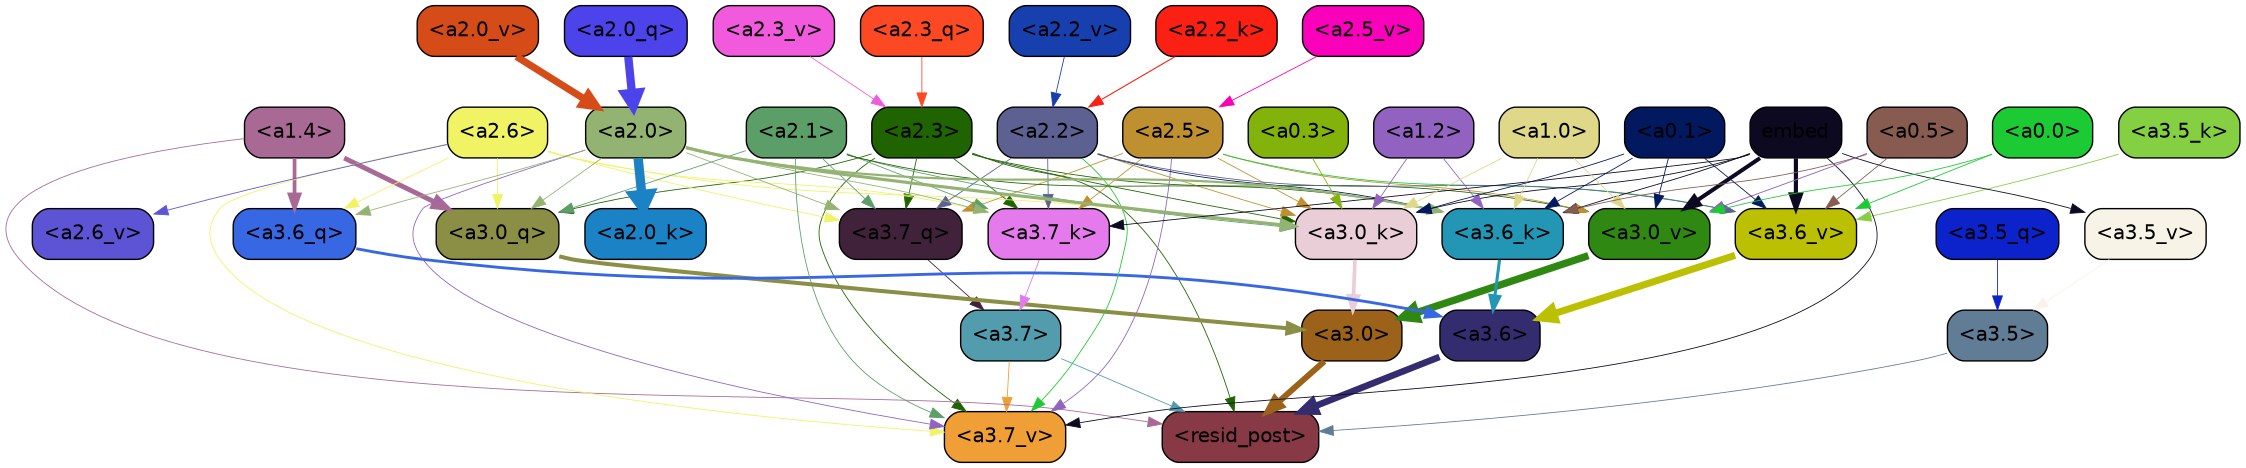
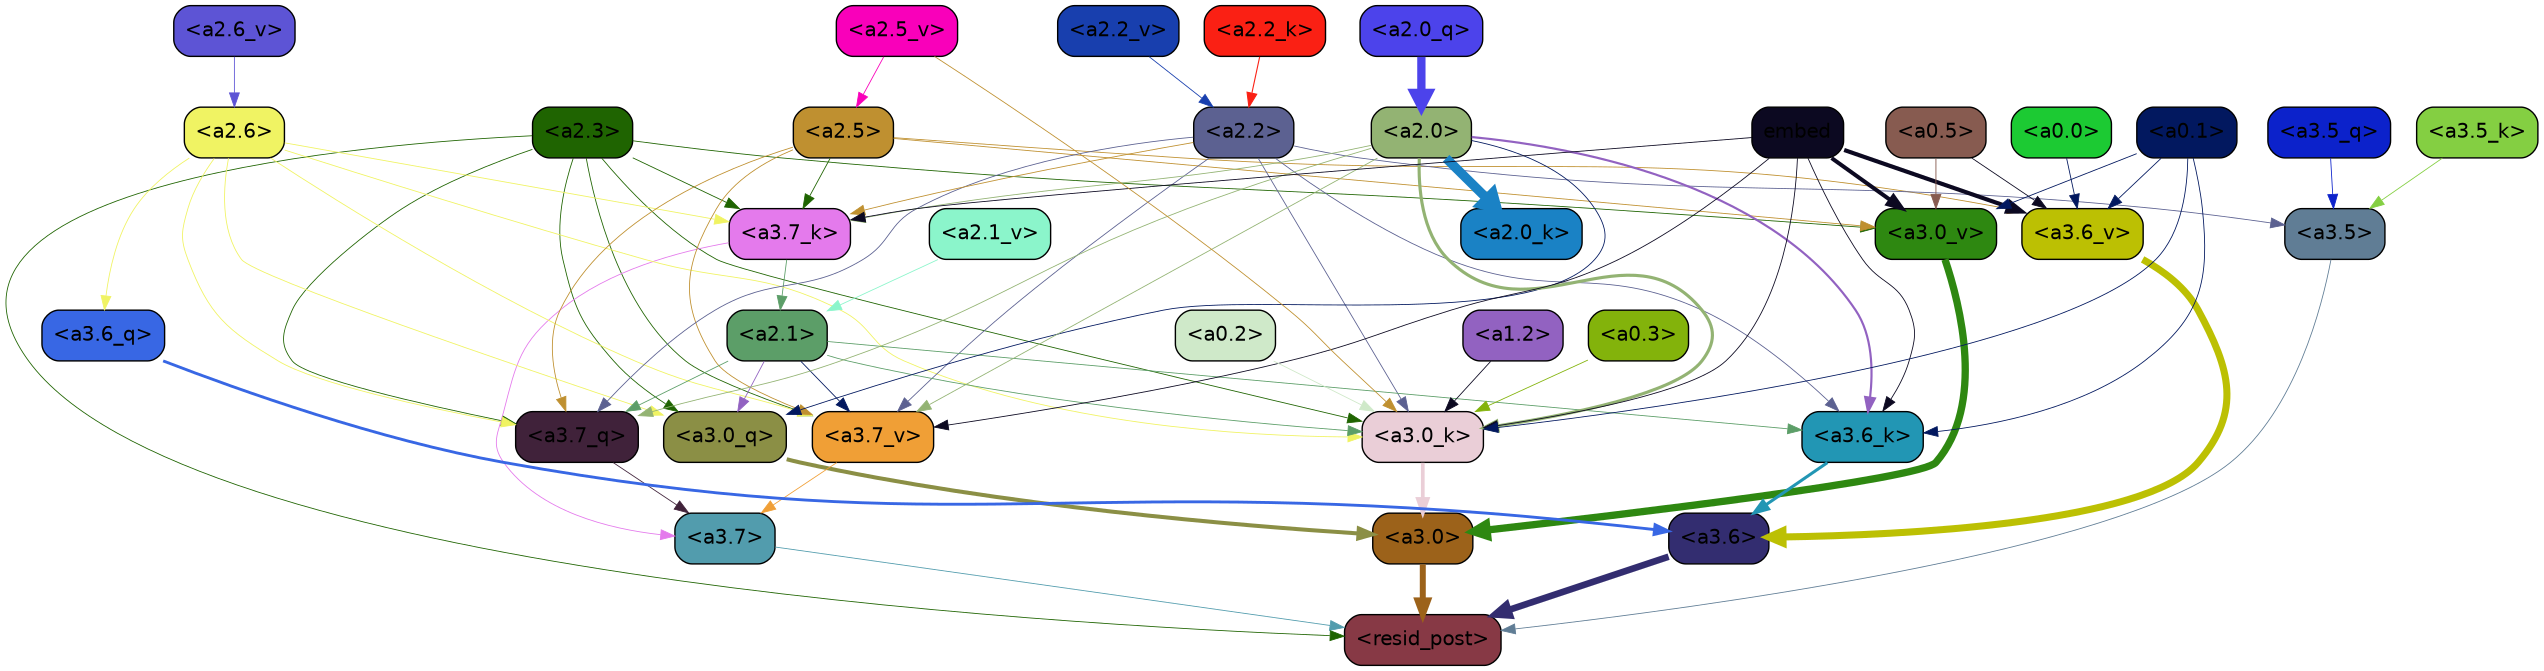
(478, 31) -> none
(774, 31) -> none
(922, 31) -> none
(295, 133) -> none
(1549, 133) -> none
(694, 168) -> (756, 376)
(1240, 170) -> (1158, 209)
(1454, 172) -> none
(1869, 173) -> (2003, 179)
(1396, 174) -> (1473, 381)
(307, 176) -> (234, 75)
(1048, 176) -> (1053, 169)
(572, 179) -> (1321, 305)
(911, 179) -> (785, 271)
(1057, 179) -> (1801, 252)
(1116, 179) -> (820, 177)
(1872, 182) -> none
(1262, 184) -> (1523, 279)
(1785, 184) -> (1936, 173)
(2008, 184) -> (2412, 179)
(1471, 185) -> (1563, 167)
(1915, 185) -> (2069, 171)
(1137, 186) -> (1283, 383)
(1409, 186) -> (1782, 189)
(1701, 187) -> none
(435, 192) -> none
(1231, 196) -> (1330, 279)
none -> (990, 234)
(2145, 234) -> none
(1114, 289) -> (1039, 285)
(1144, 294) -> (690, 285)
(821, 310) -> (820, 381)
(557, 335) -> (1153, 281)
none -> (1225, 336)
(1008, 379) -> (805, 484)
